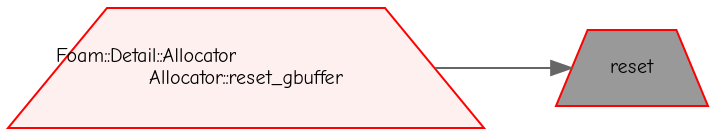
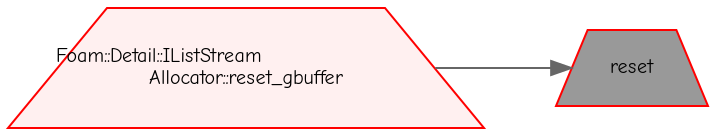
(246, 68) -> (246, 68)
